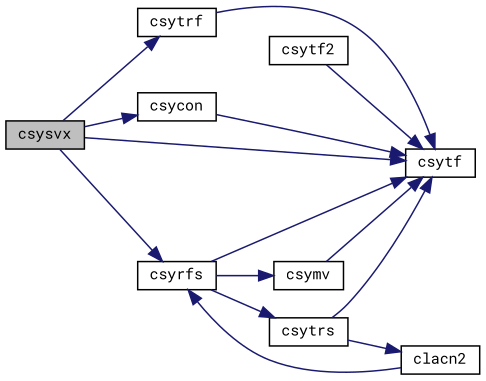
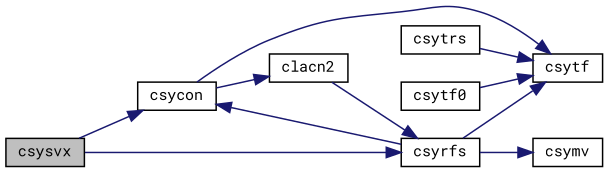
(177, 22) -> none
(309, 51) -> (440, 96)
(238, 149) -> none
(369, 224) -> none
(236, 301) -> (316, 126)
(367, 344) -> (235, 84)
